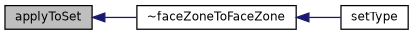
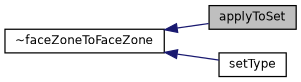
(121, 17) -> (193, 26)
